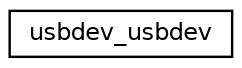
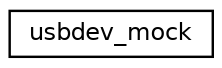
(121, 34) -> (111, 34)
